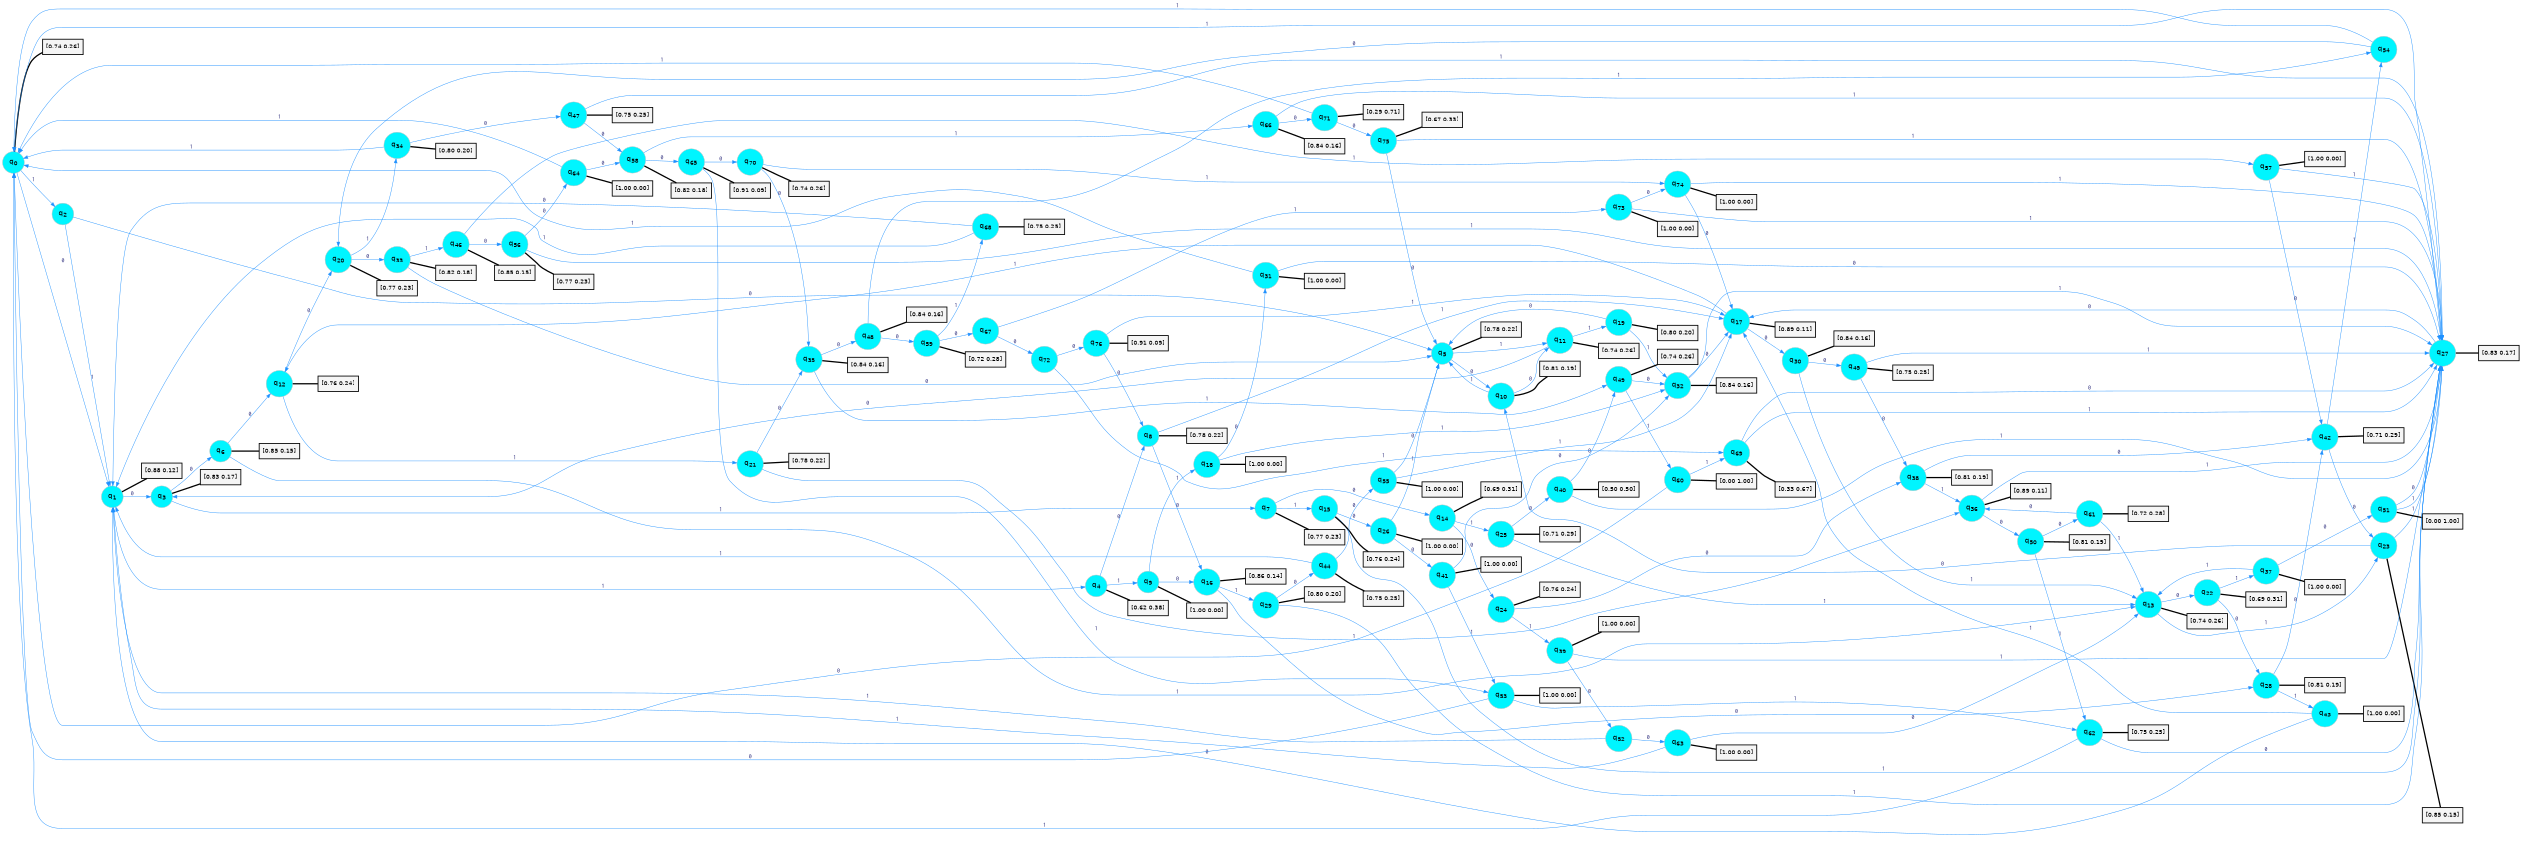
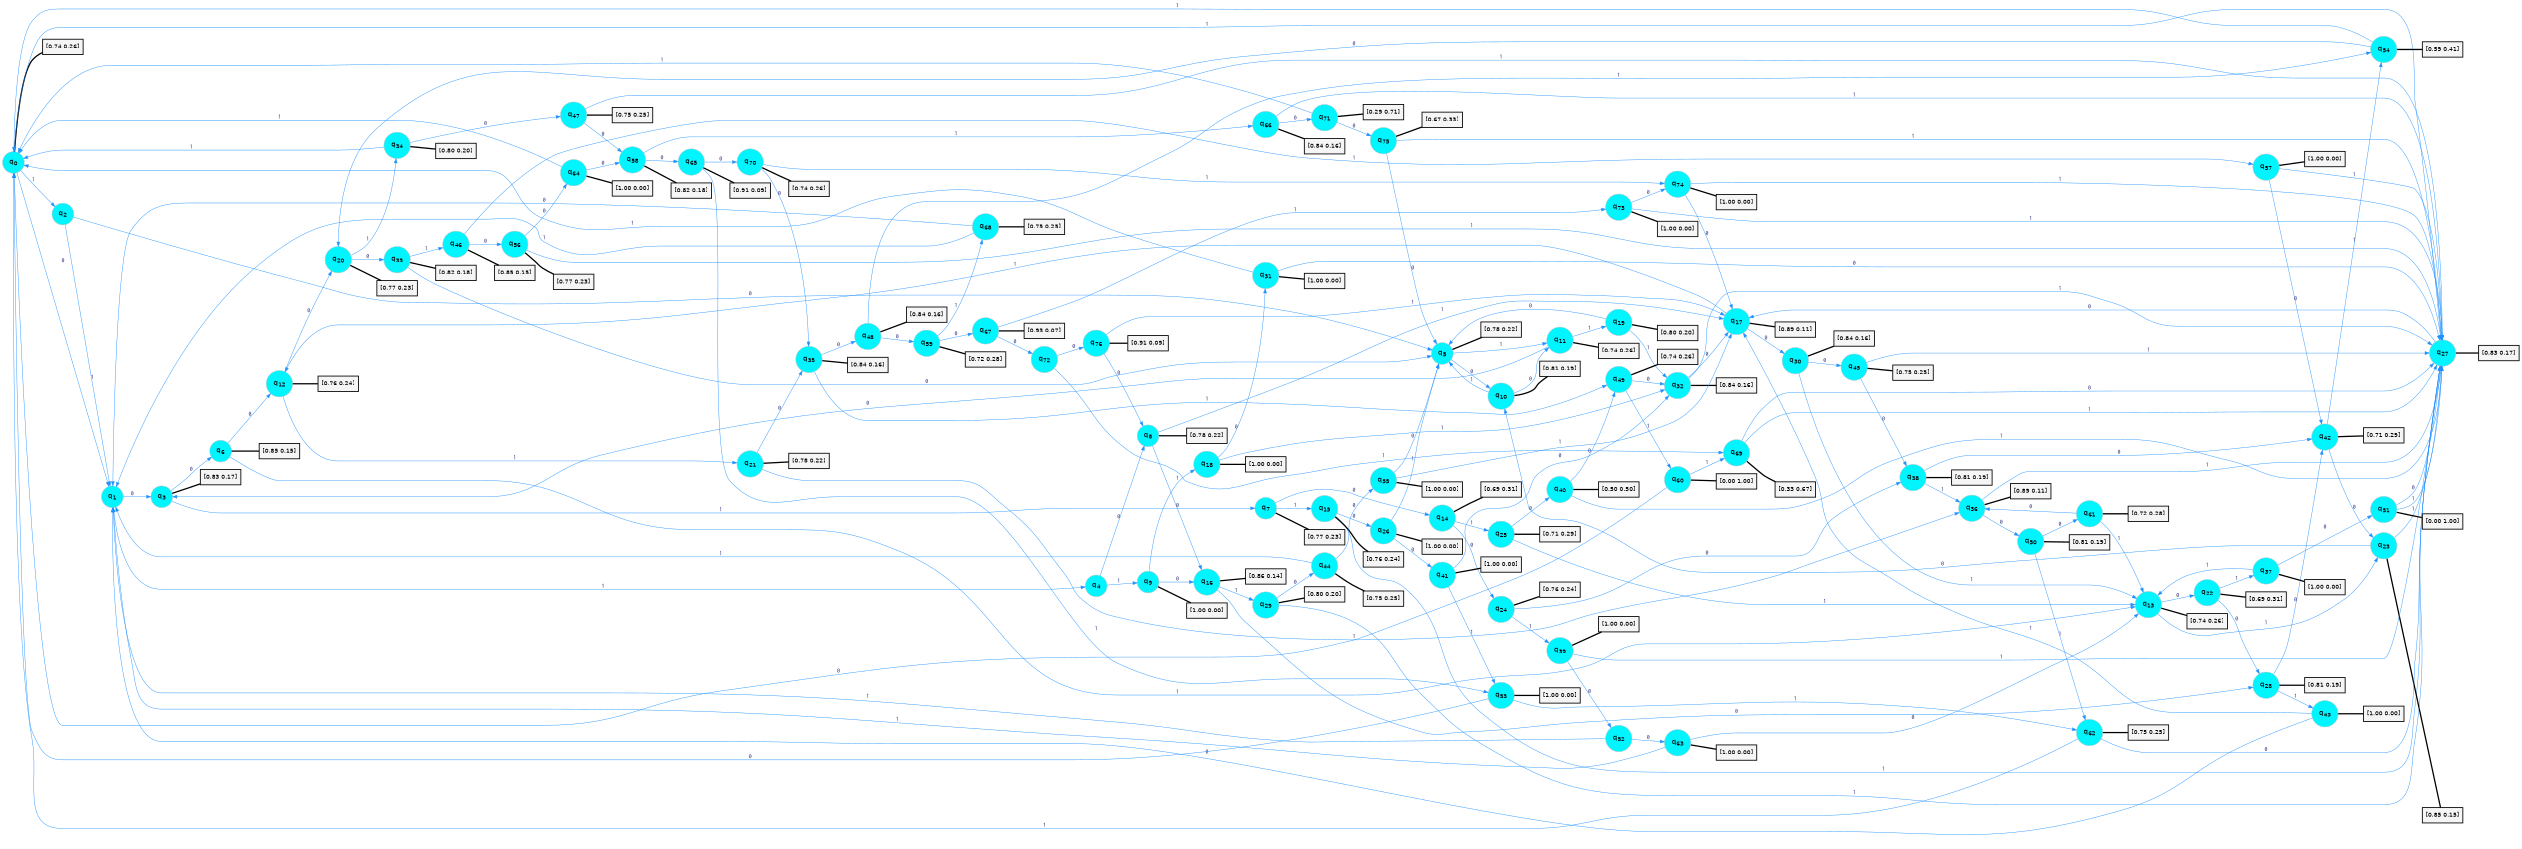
none -> (2443, 49)
none -> (1044, 331)
(162, 471) -> none
(1148, 608) -> none
